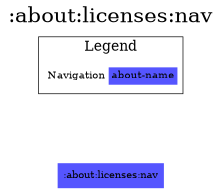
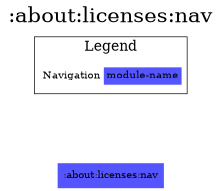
(143, 75) -> (143, 75)
